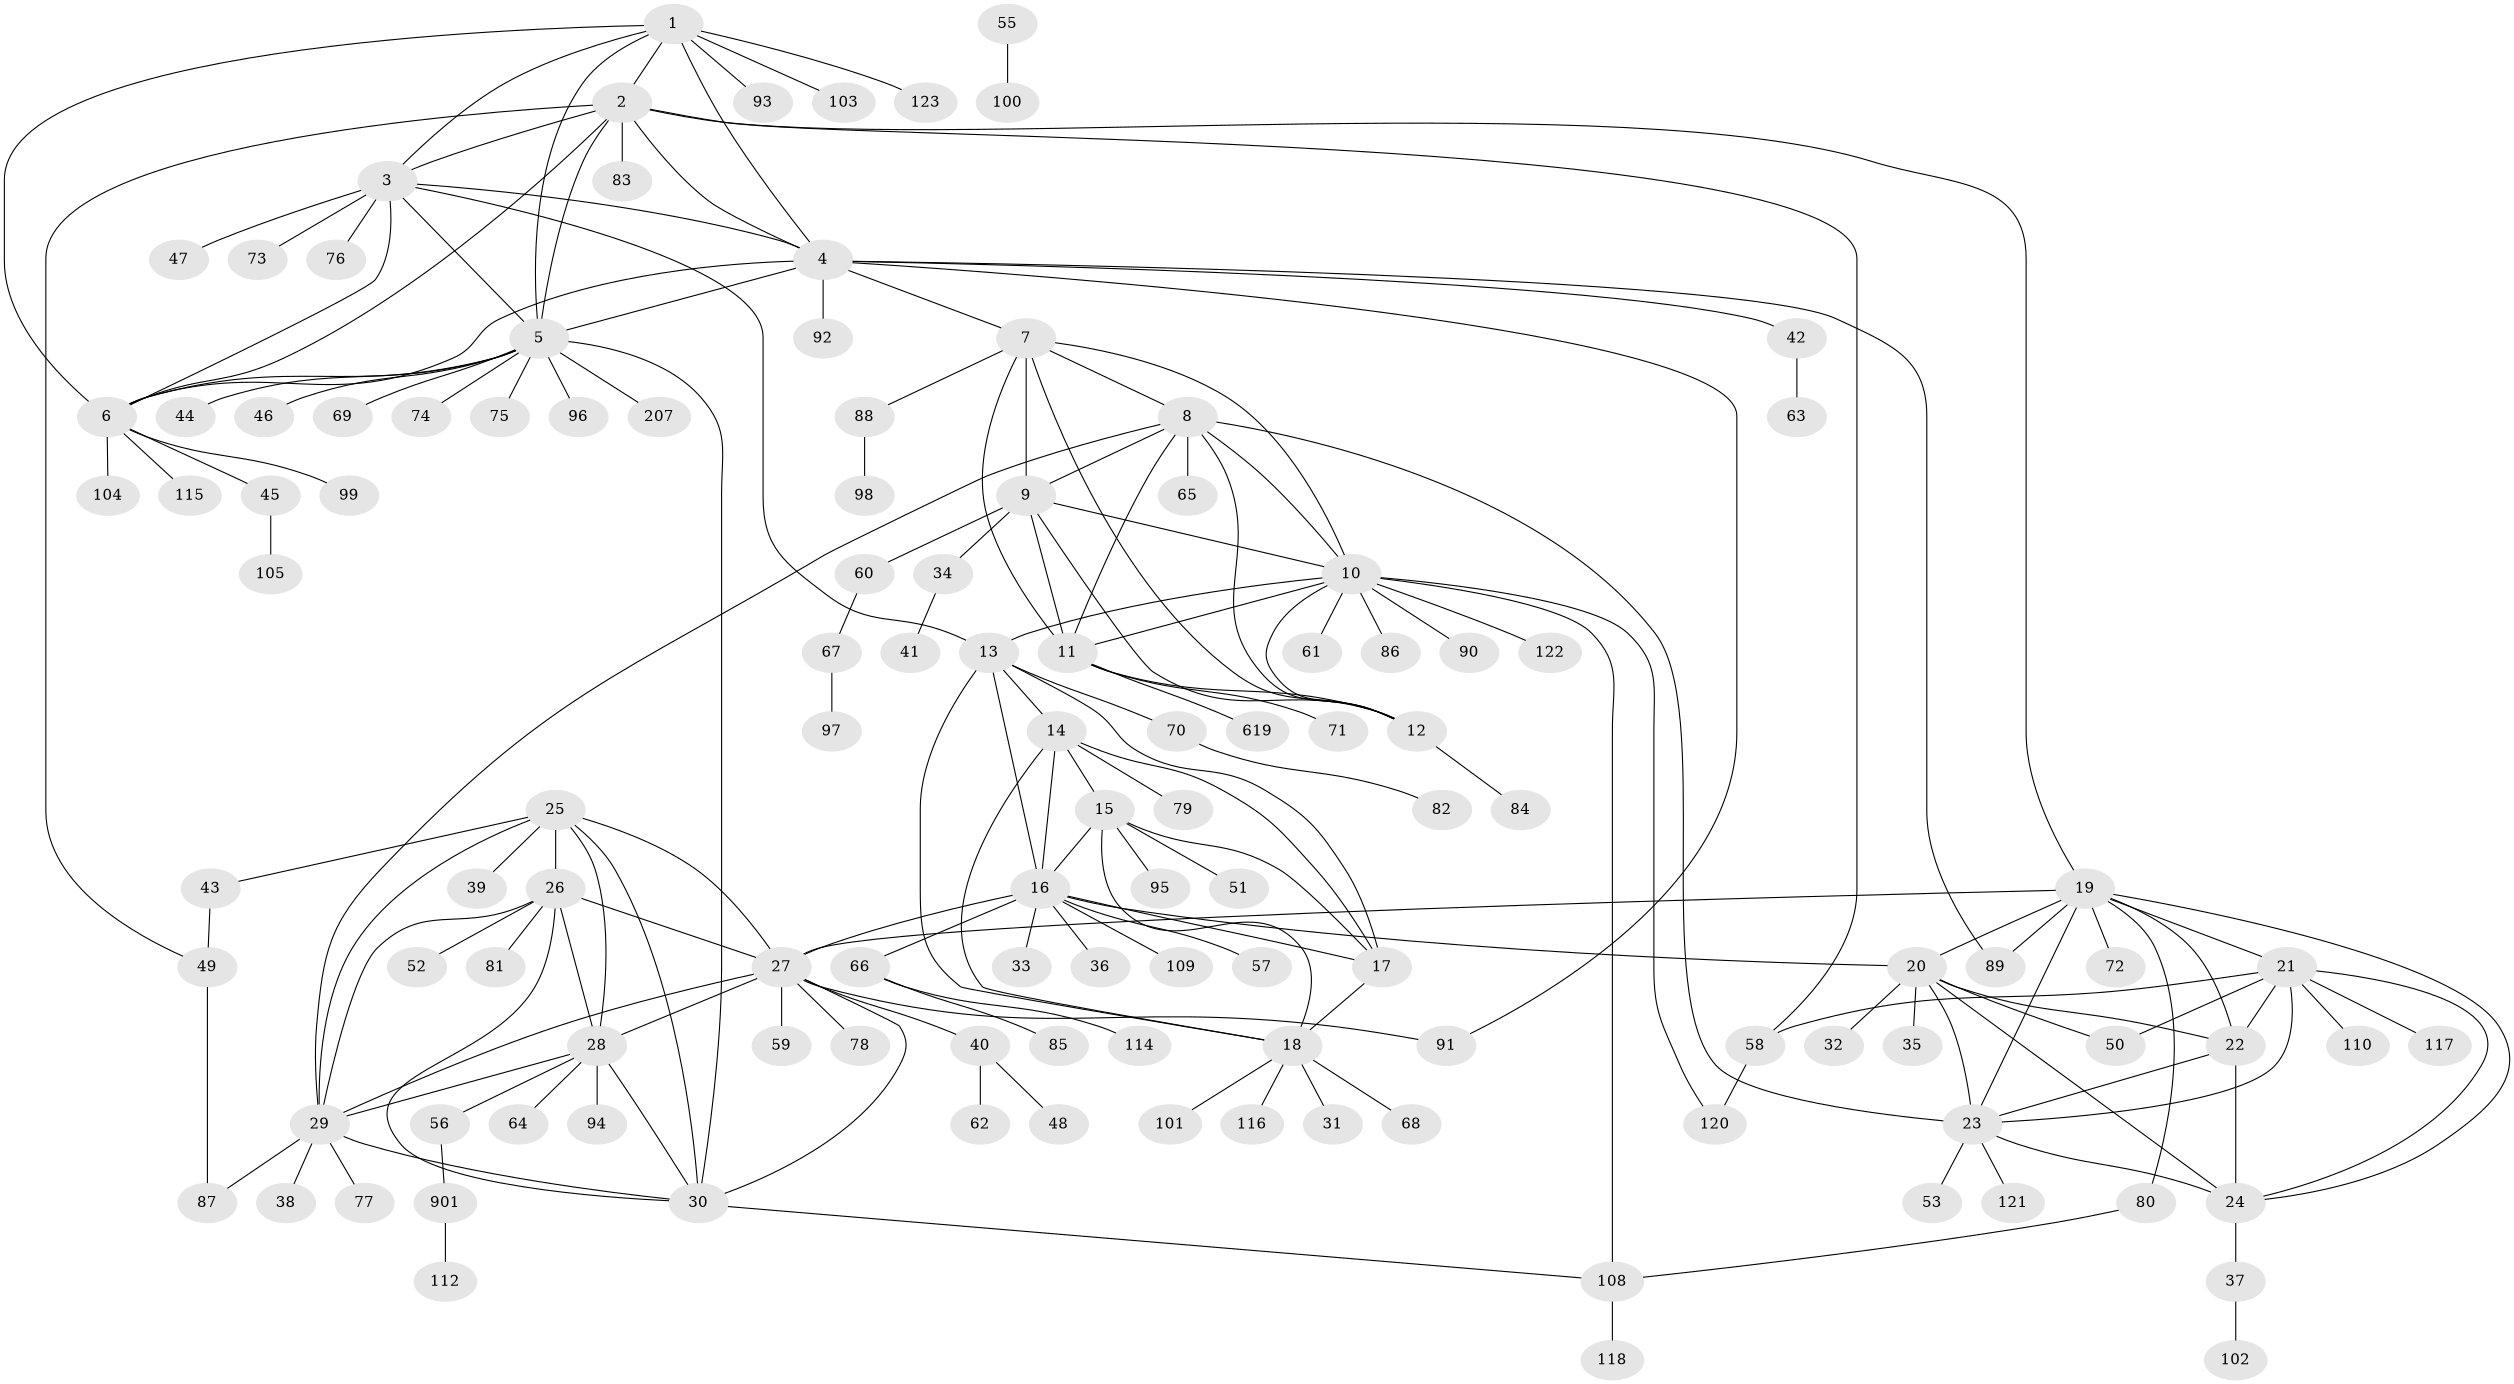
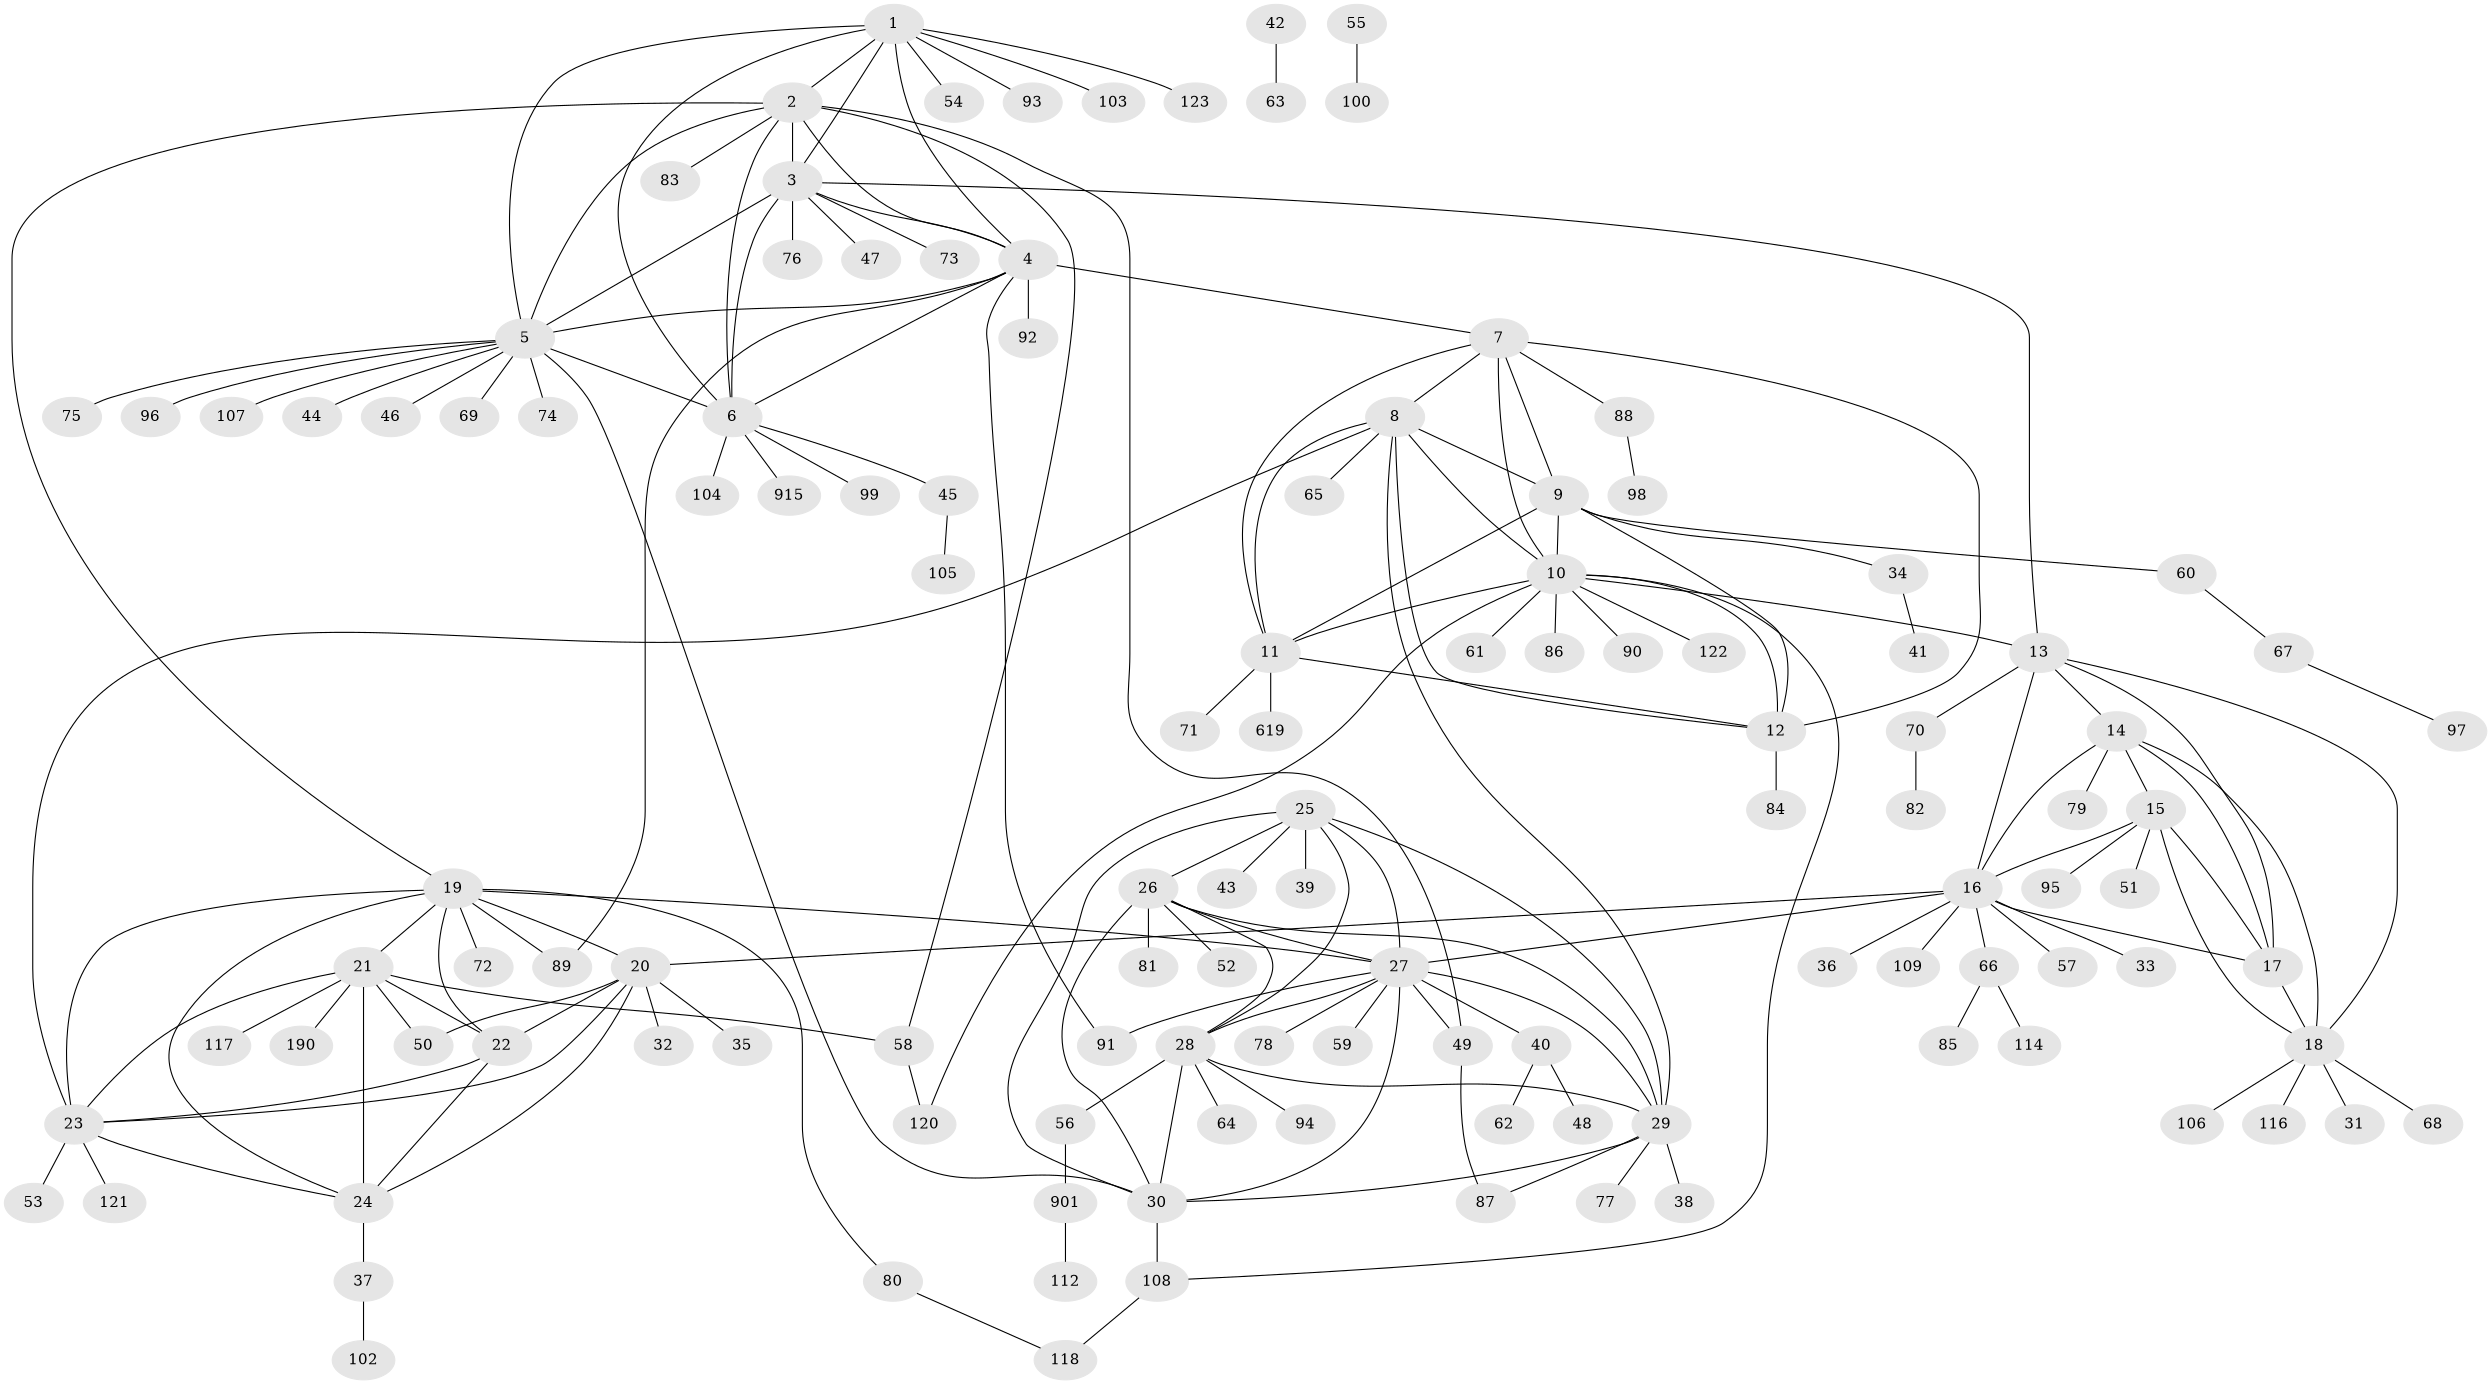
none -> (954, 103)
(1476, 287) -> none
(659, 417) -> (231, 417)
(190, 496) -> (789, 496)
(209, 928) -> (1431, 1007)
(2358, 1046) -> (301, 1046)
(1170, 1124) -> (2192, 1124)
(1882, 1248) -> (979, 1321)
